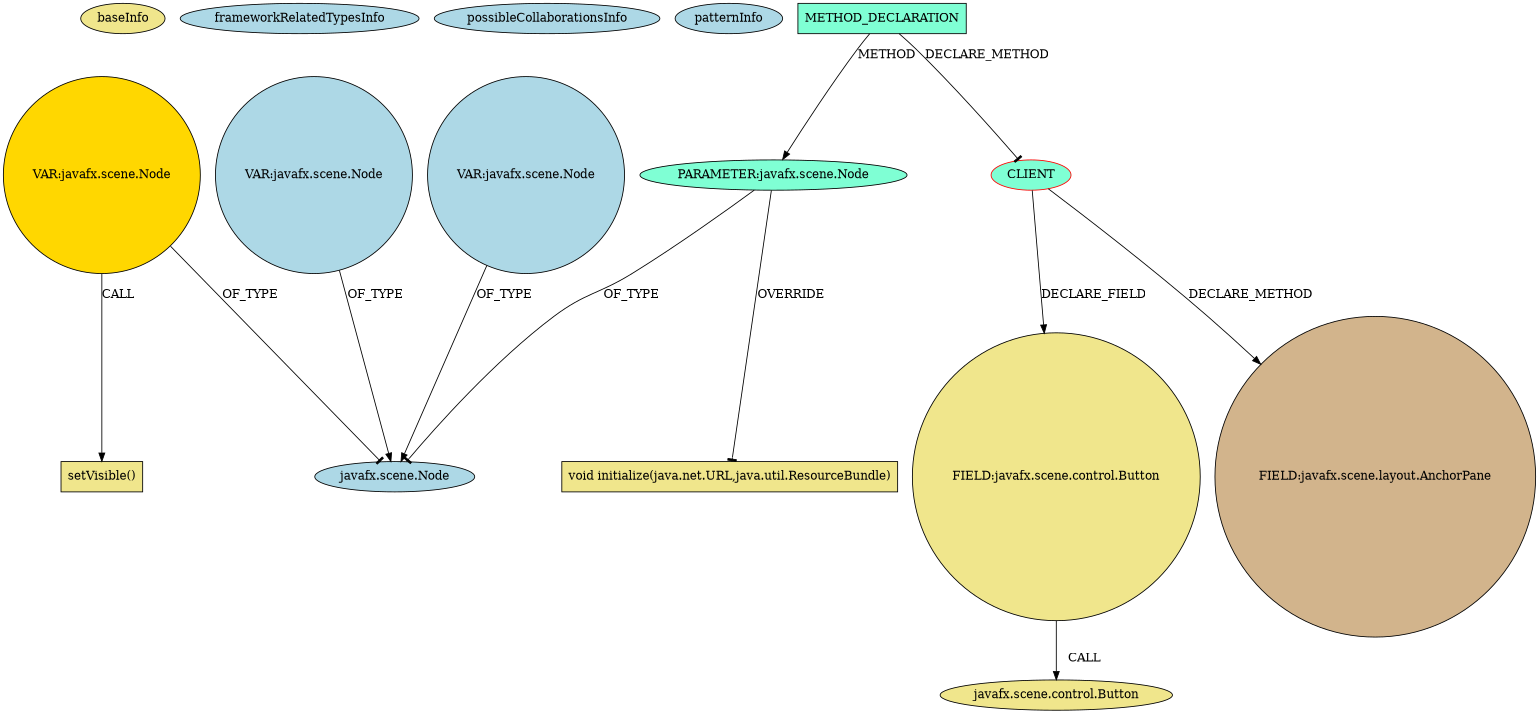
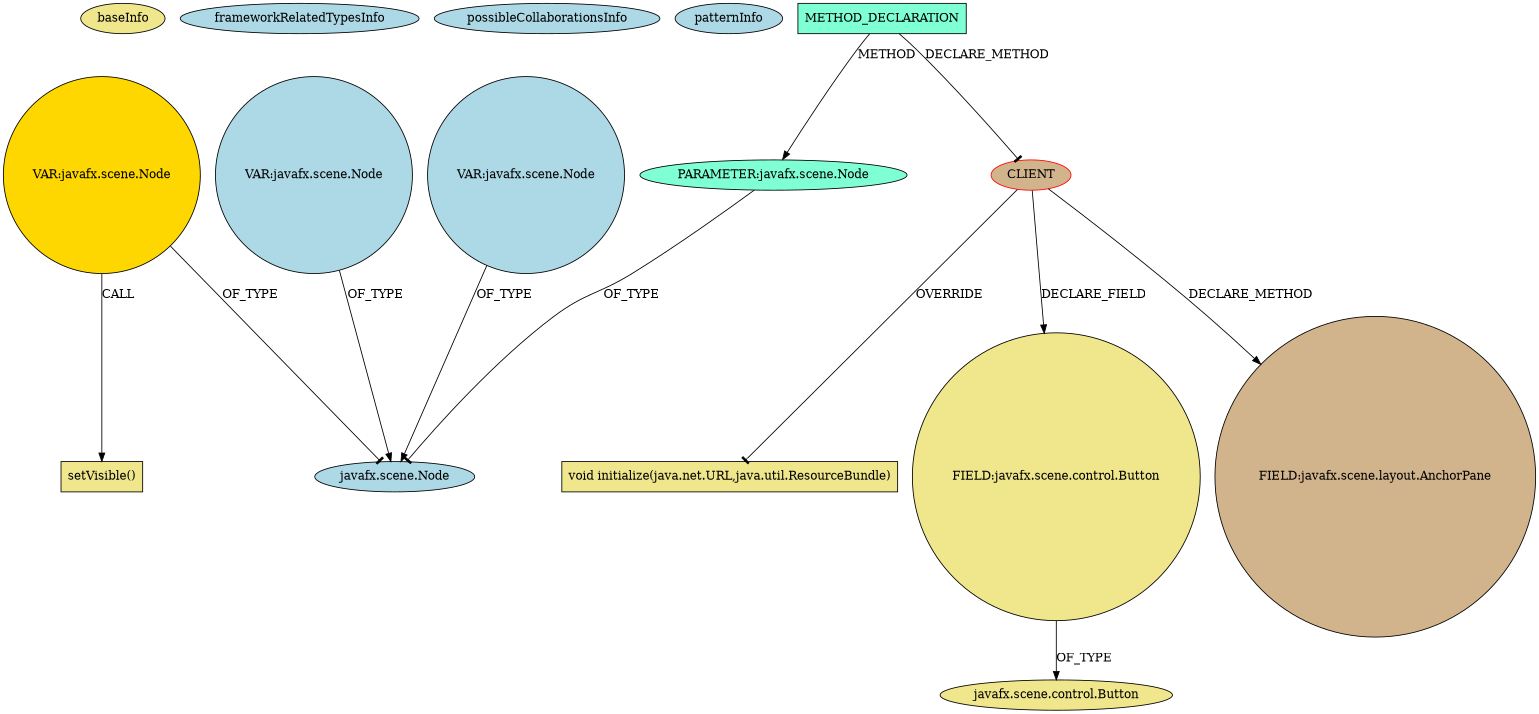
(1031, 175) -> (1031, 175)
(752, 324) -> (882, 324)
(1084, 658) -> (1084, 658)
